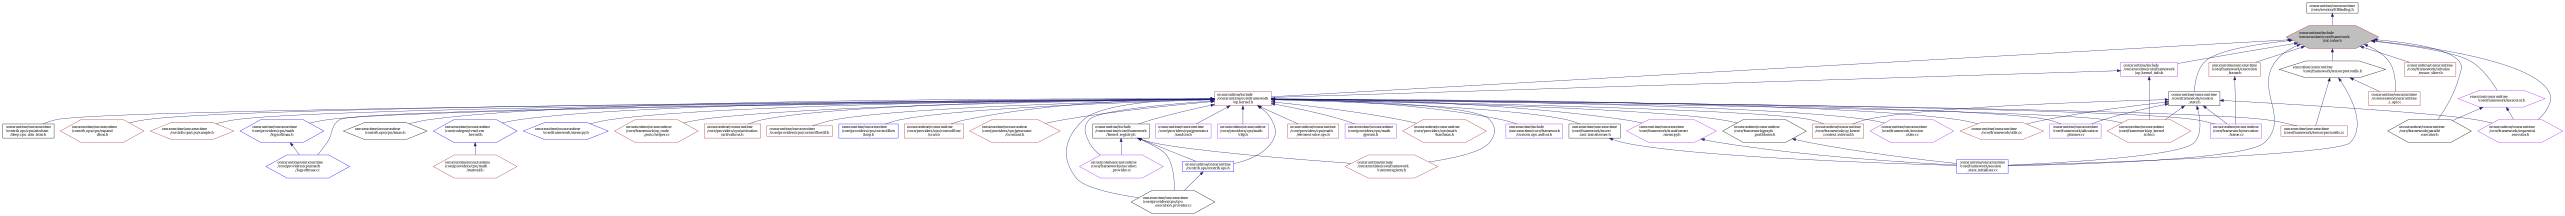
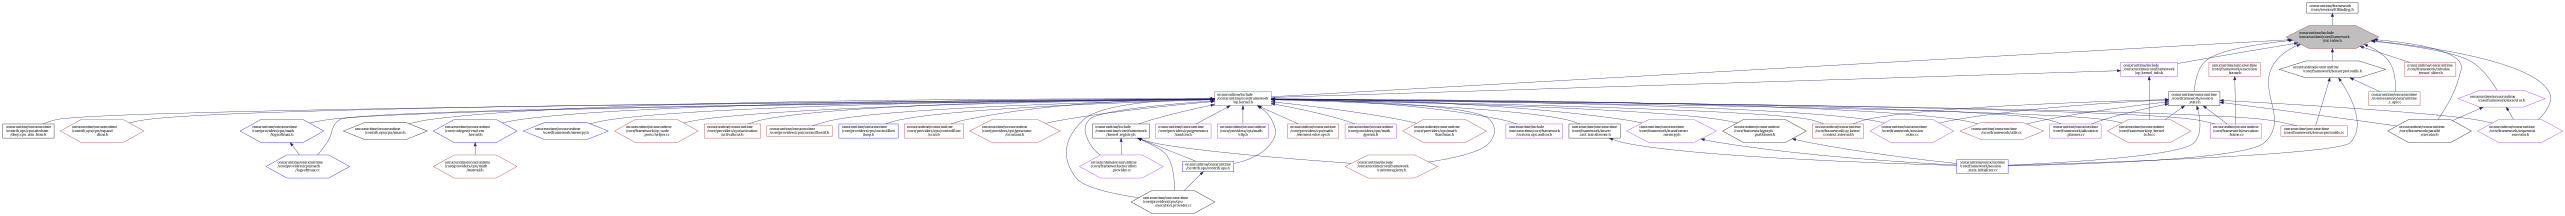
(2332, 8) -> (2332, 8)
(2278, 55) -> none
(2332, 69) -> (2332, 69)
(2502, 99) -> (2502, 99)
none -> (2052, 108)
none -> (2310, 114)
(192, 131) -> none
